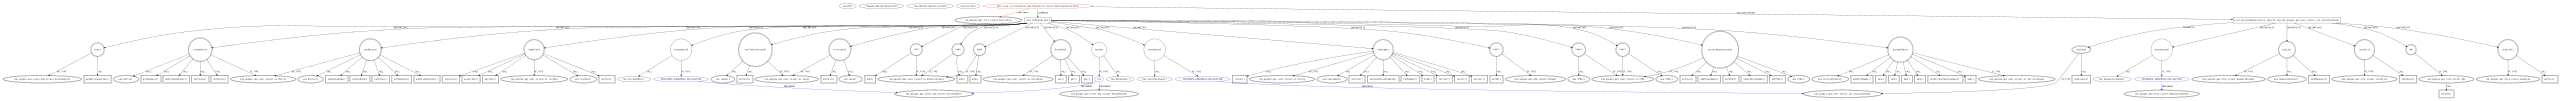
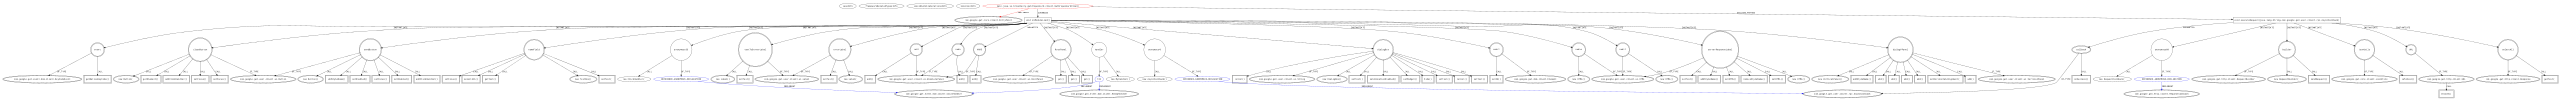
(1032, 28) -> (1032, 28)
(534, 79) -> none
